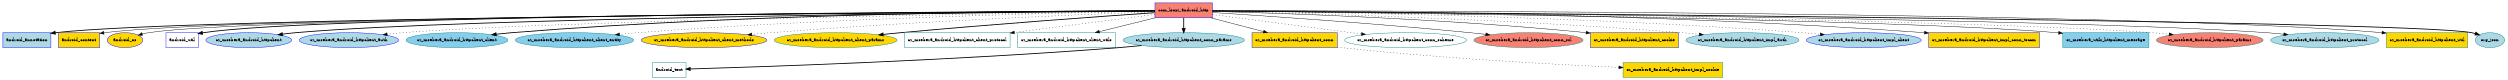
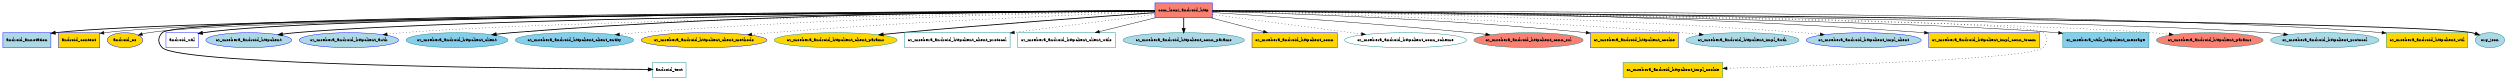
(1478, 59) -> (2045, 45)
(916, 60) -> (163, 48)
